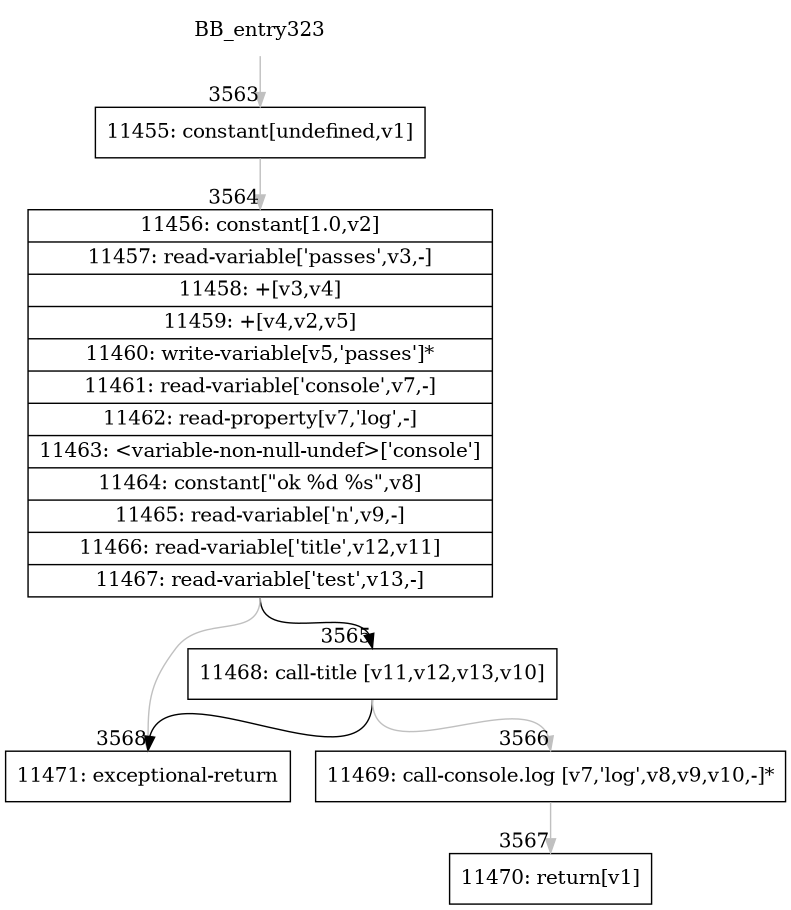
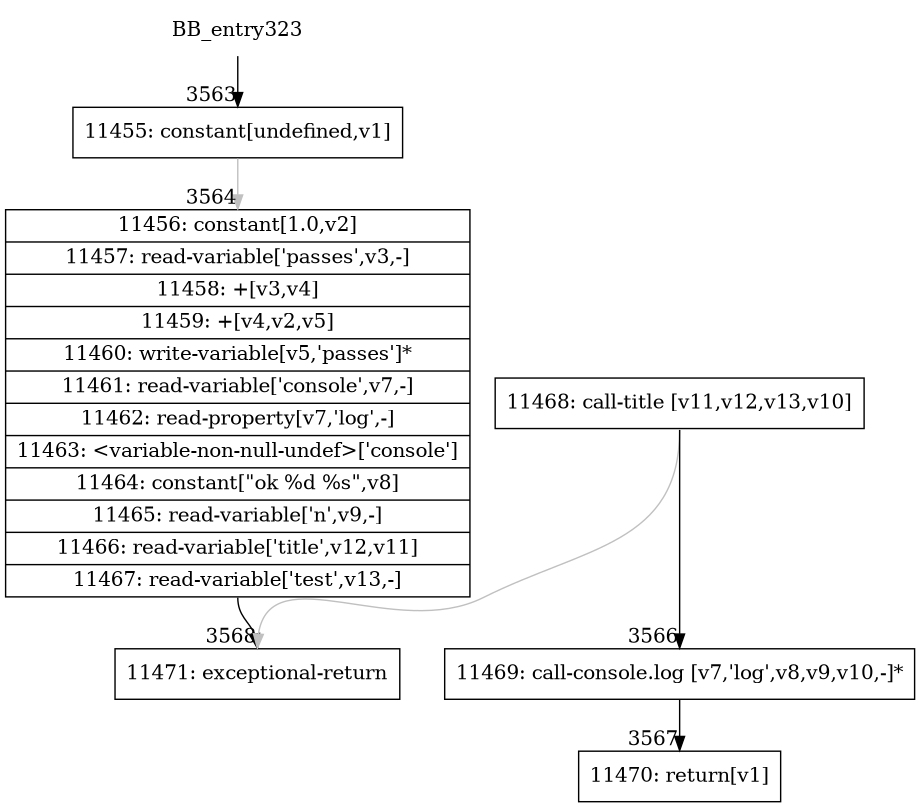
(260, 74) -> (238, 74)
(309, 623) -> none
(180, 644) -> (244, 617)
(455, 726) -> (680, 532)
(267, 727) -> (499, 591)
(551, 821) -> (680, 718)
